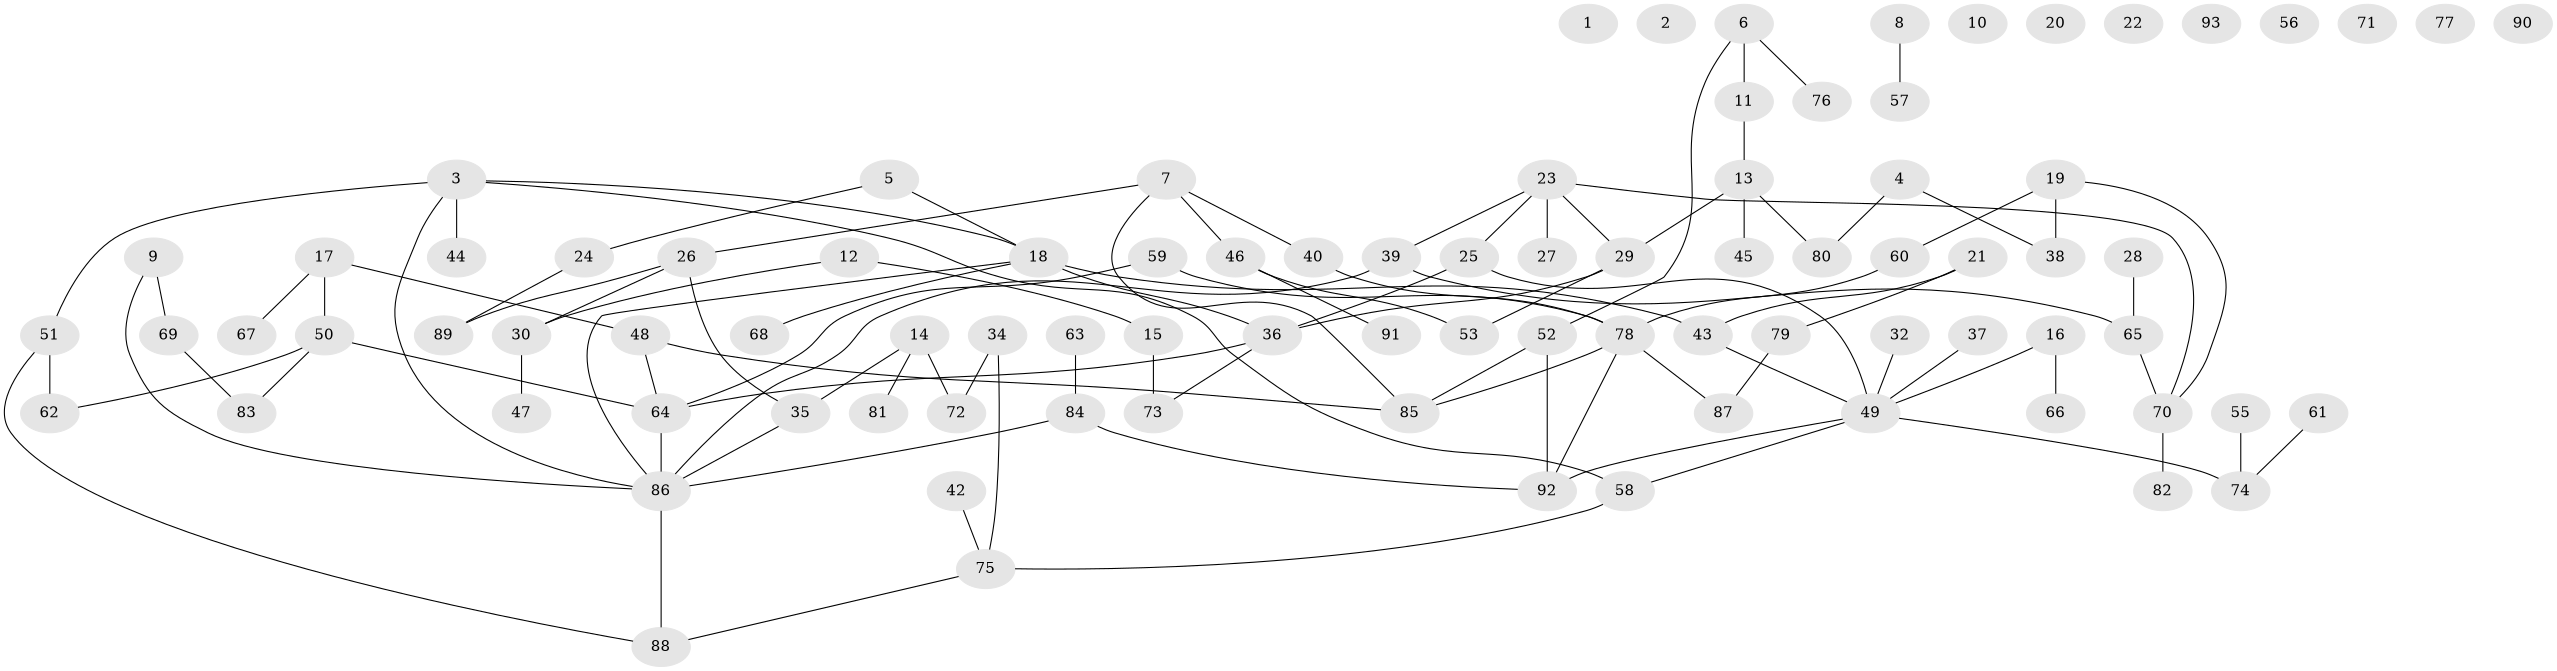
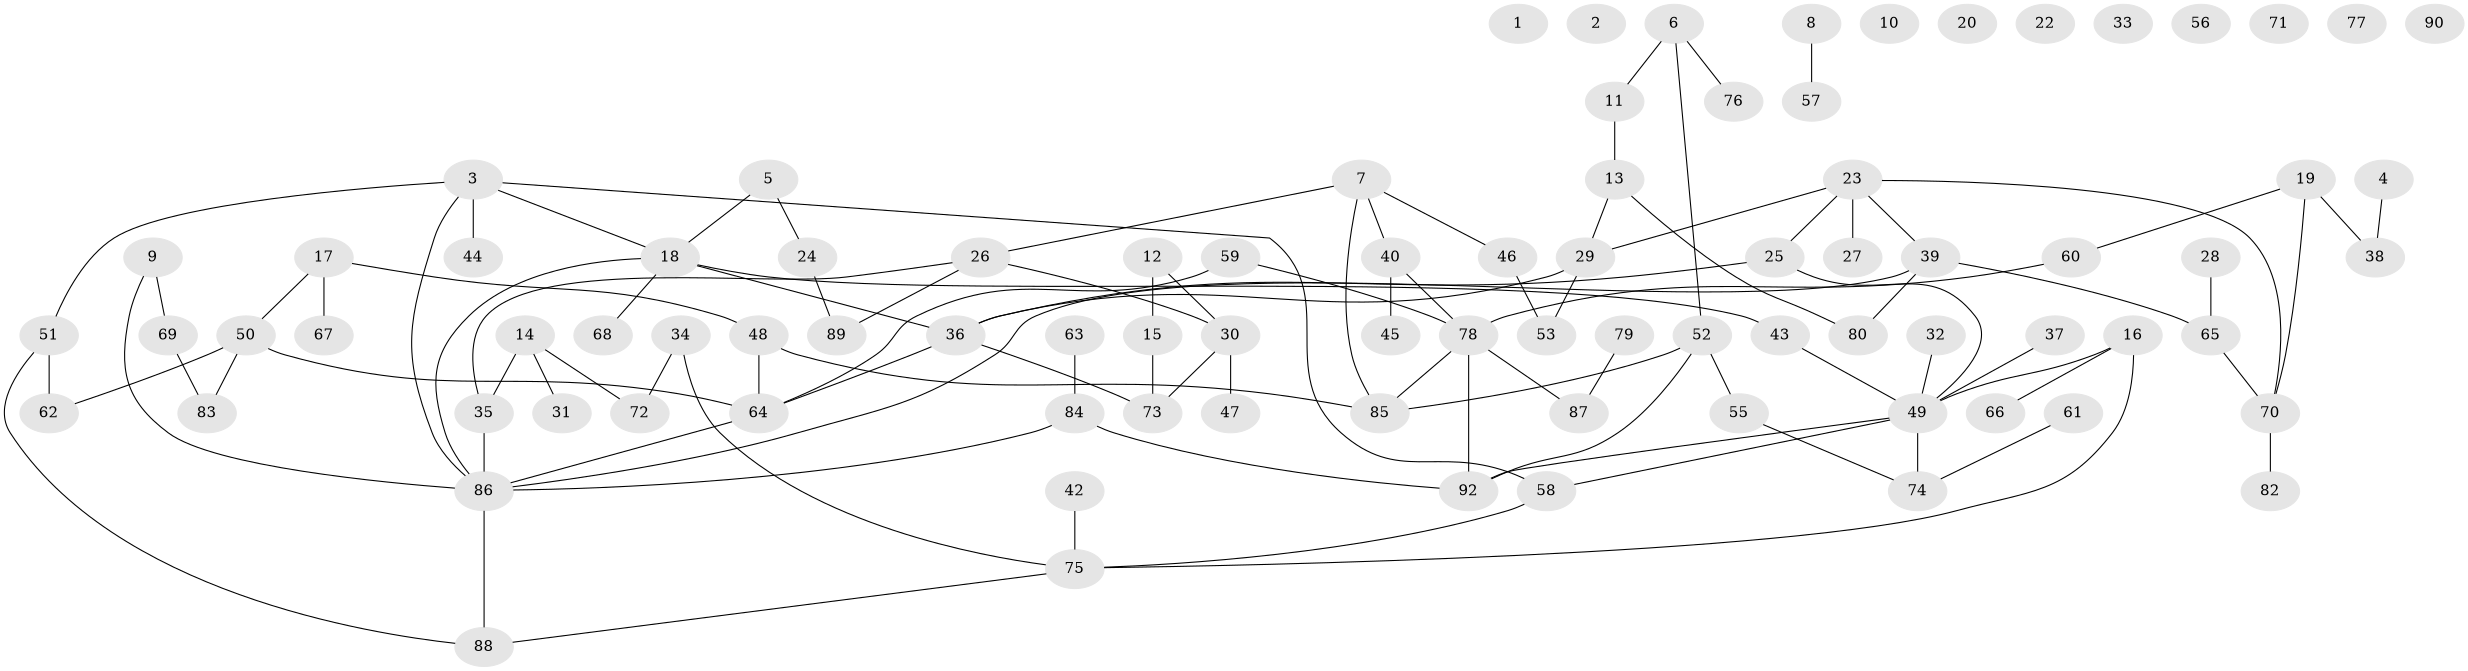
(2212, 24) -> (2123, 24)
(1861, 218) -> (1894, 296)
(1744, 219) -> (1391, 295)
(1978, 258) -> none
(1391, 335) -> none
none -> (1192, 374)
none -> (1721, 374)
(879, 413) -> (562, 413)
none -> (1662, 547)
